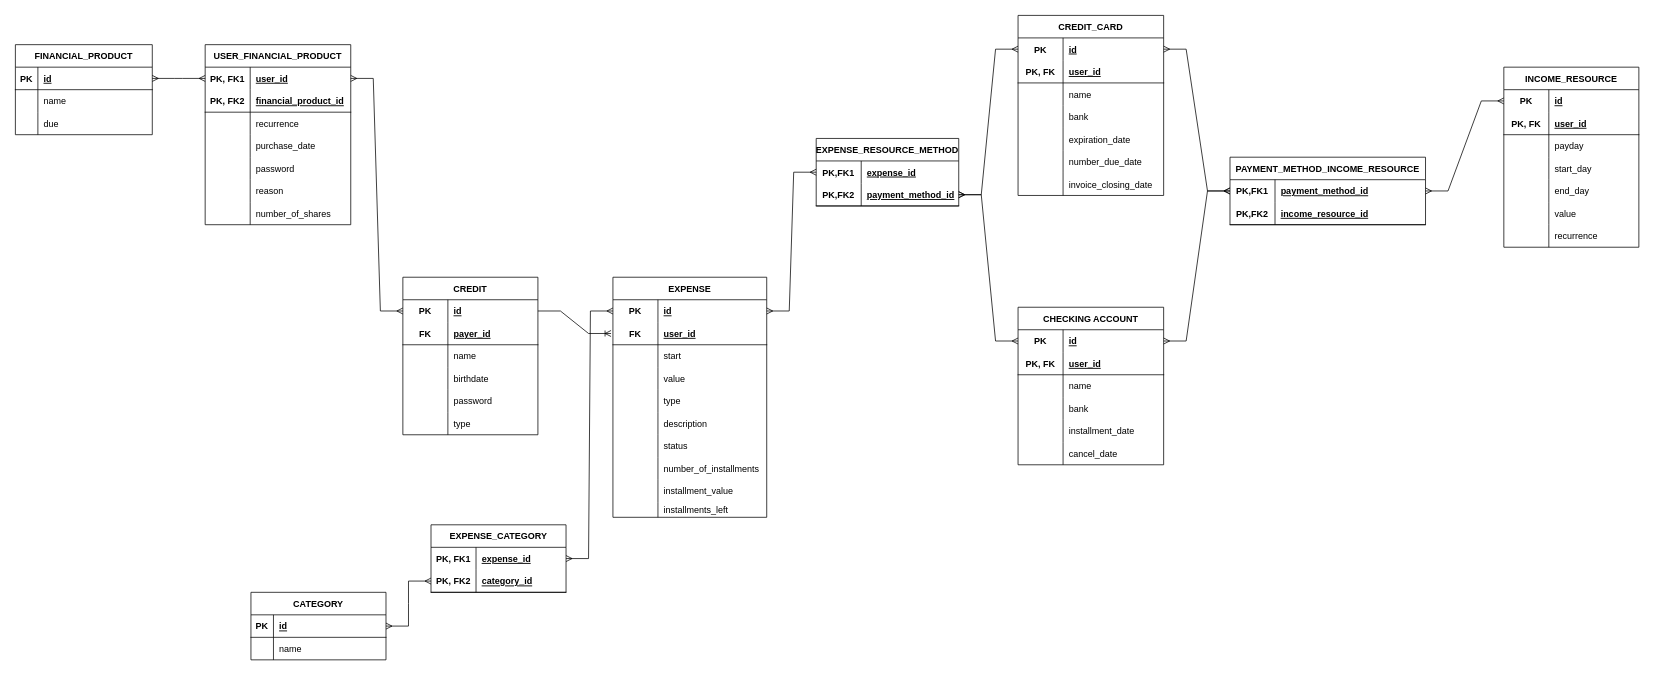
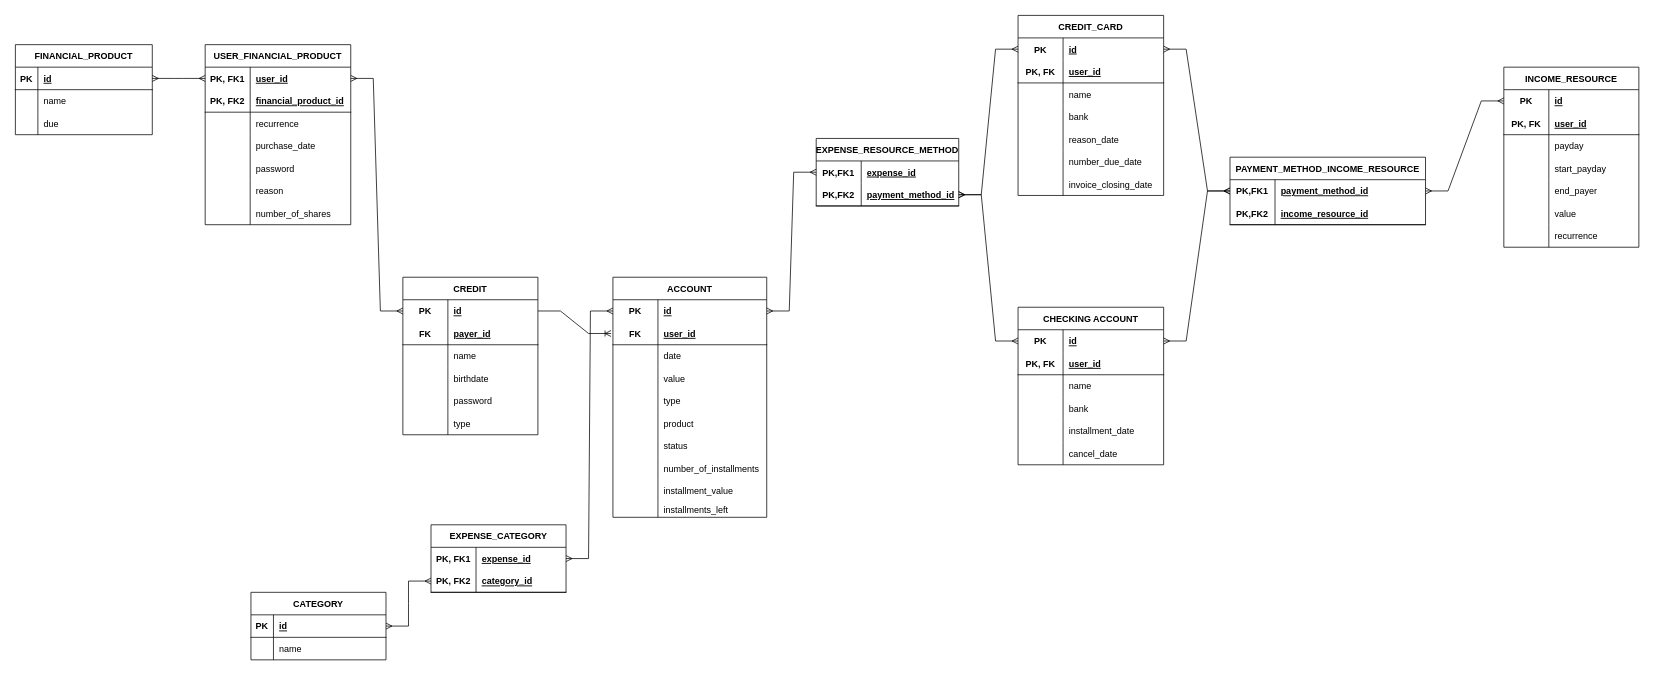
(1104, 140) -> (1096, 140)
(1577, 169) -> (1584, 169)
(1572, 191) -> (1577, 191)
(689, 289) -> (689, 289)
(676, 356) -> (673, 356)
(689, 424) -> (681, 424)
